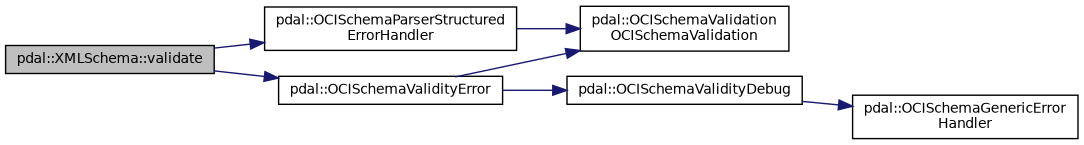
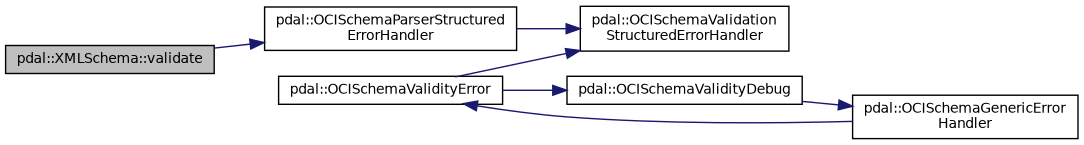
(685, 29) -> (685, 29)
(239, 74) -> (665, 122)
